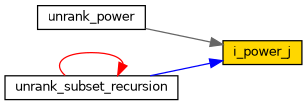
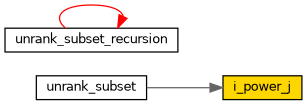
(91, 18) -> (91, 88)
(180, 70) -> none
